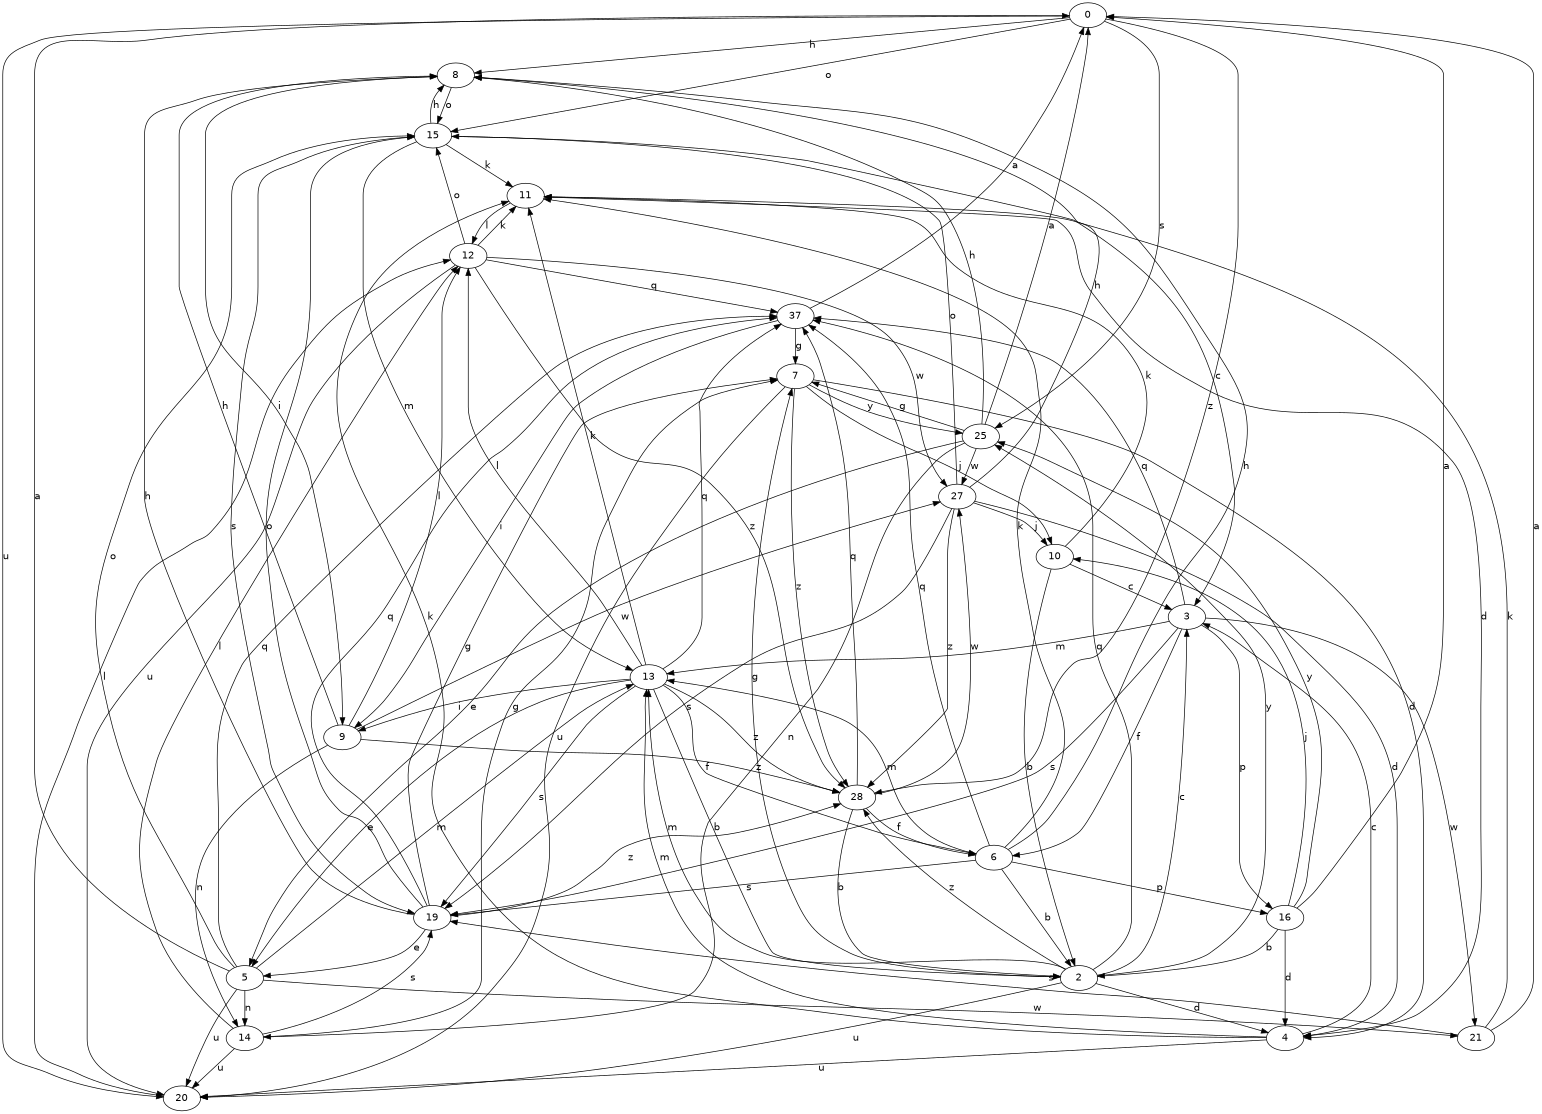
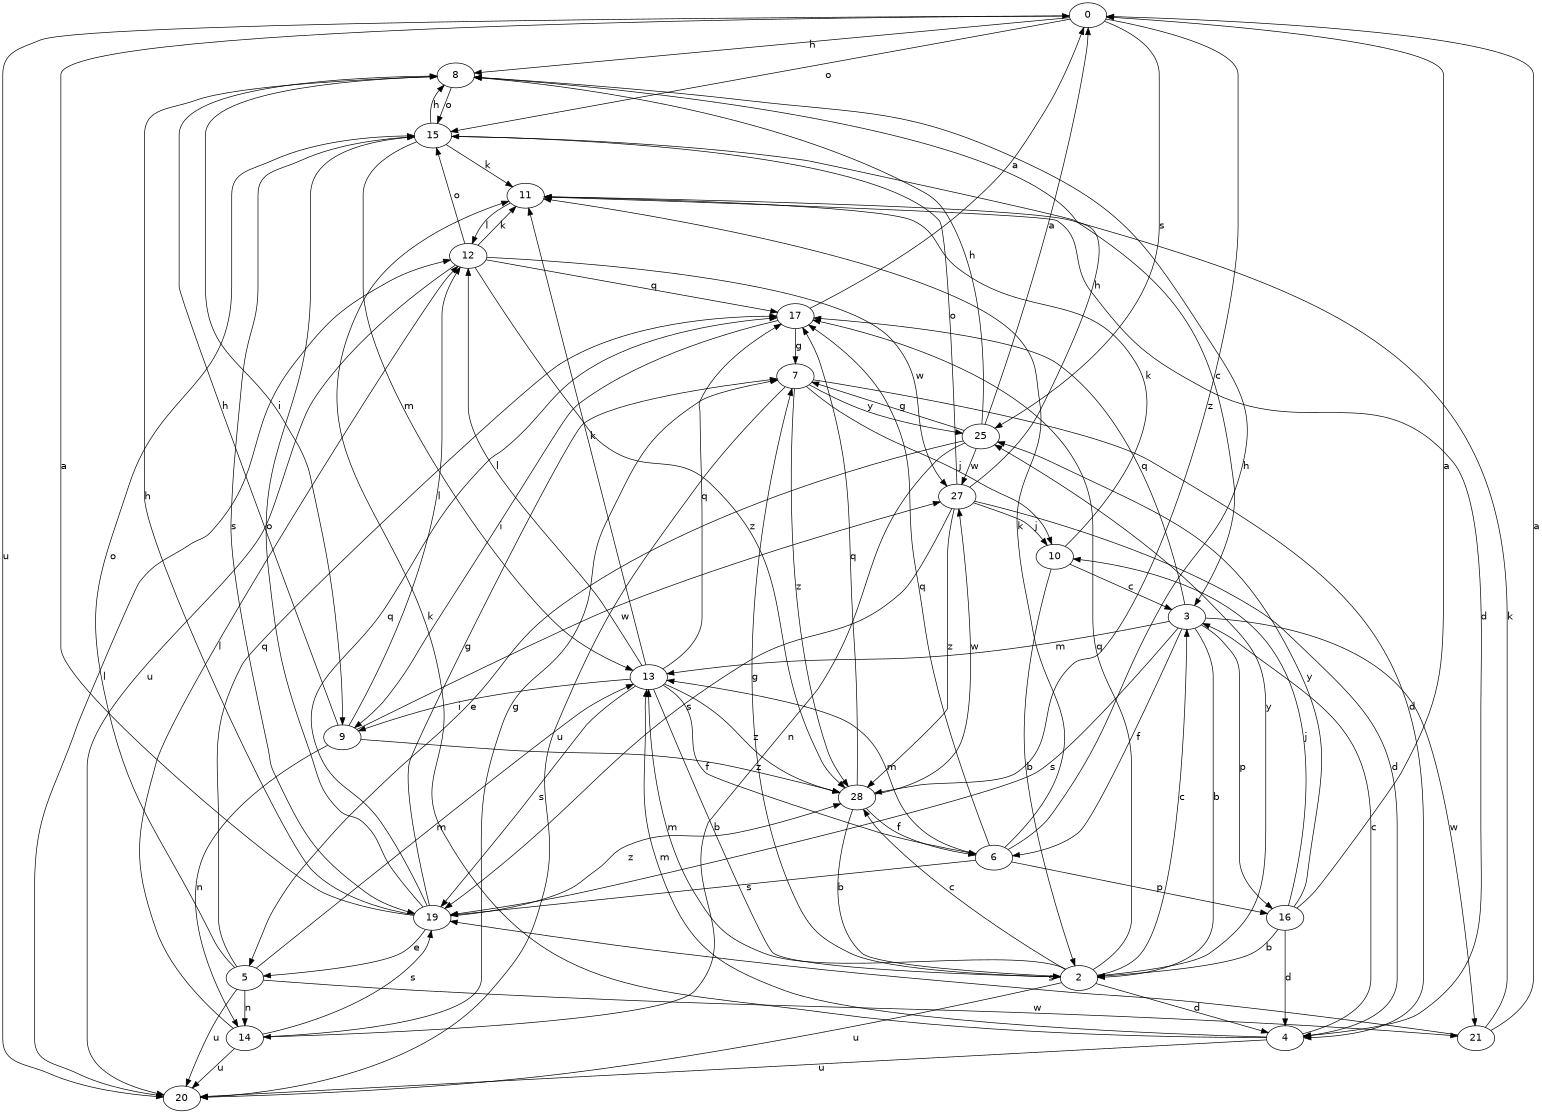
(45, 48) -> (61, 86)
(795, 316) -> (795, 316)
(416, 781) -> none
(952, 888) -> (952, 888)
(1034, 915) -> (1213, 839)
